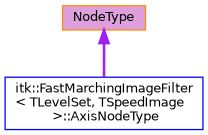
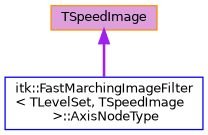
(104, 18) -> (104, 18)
